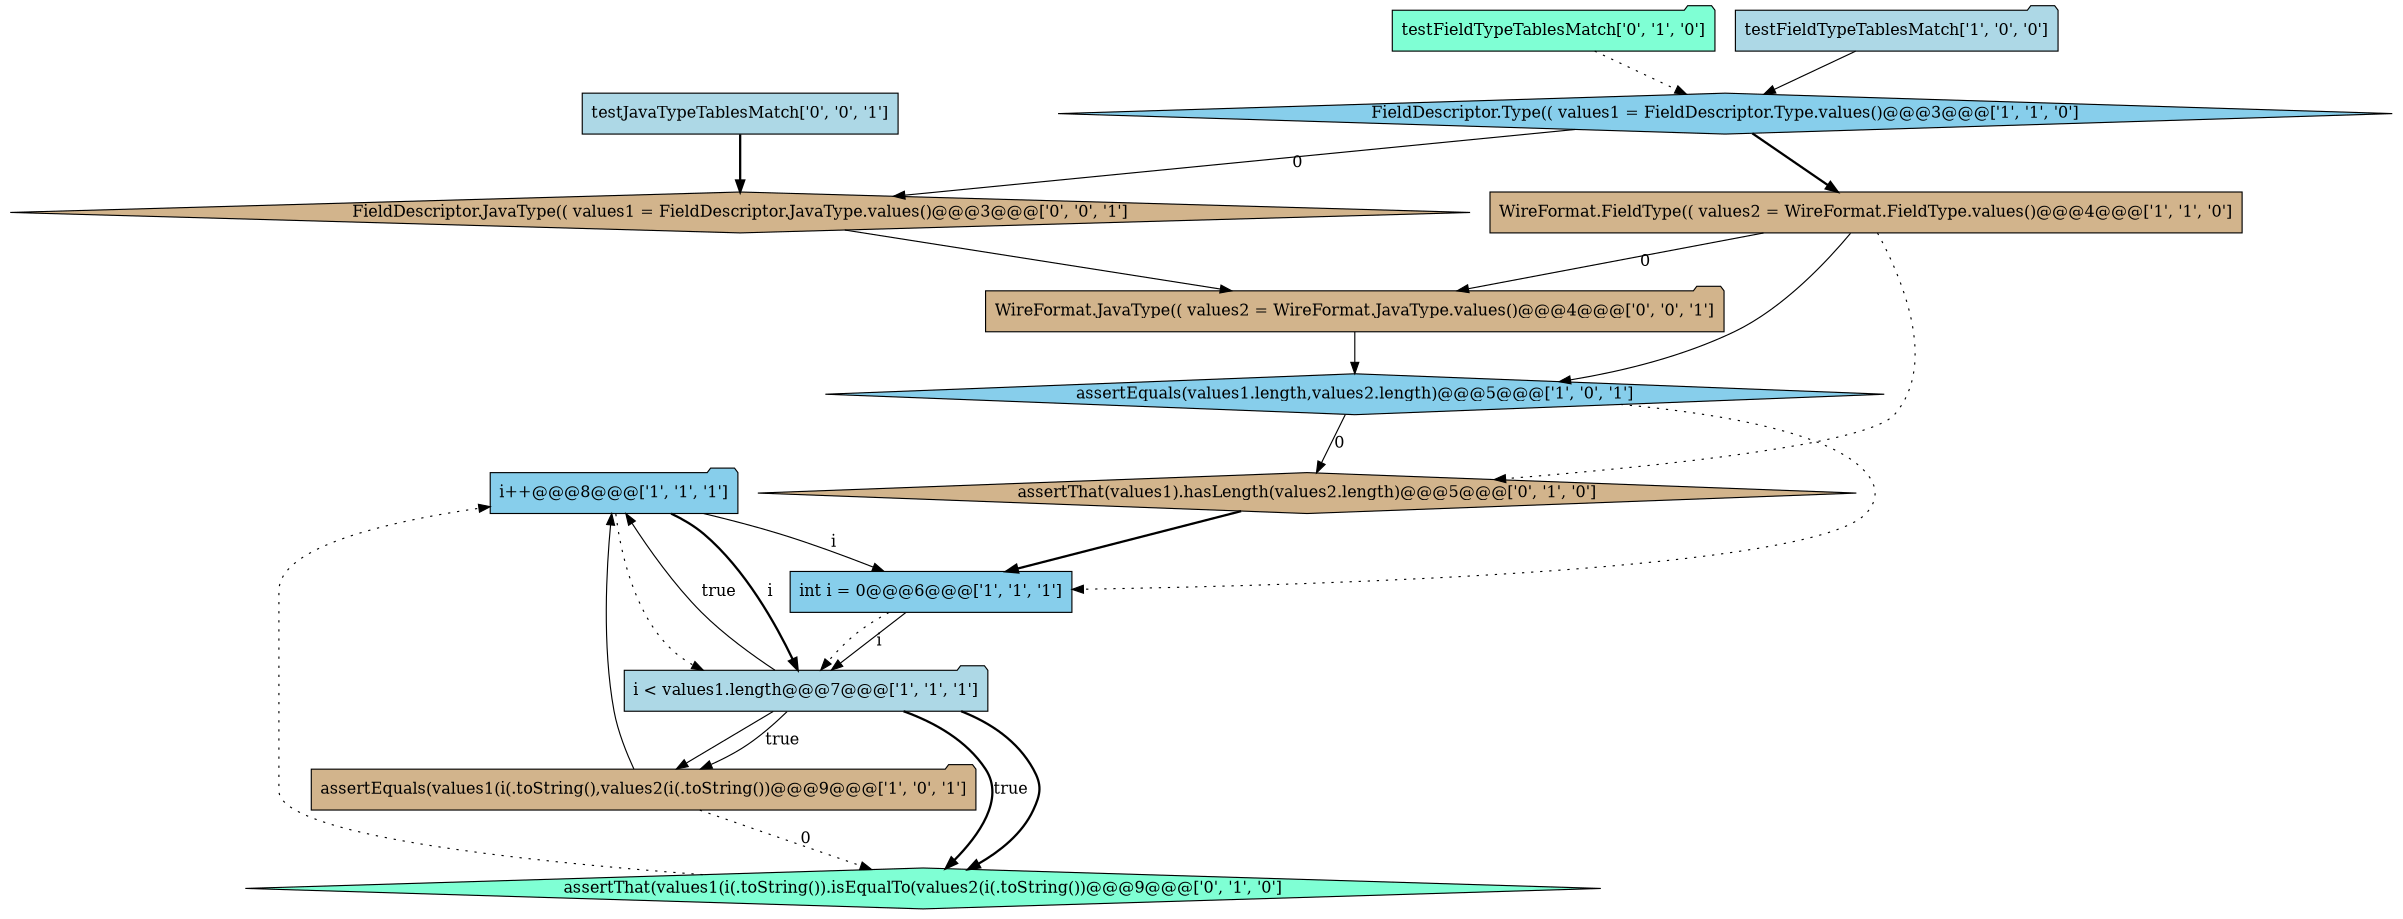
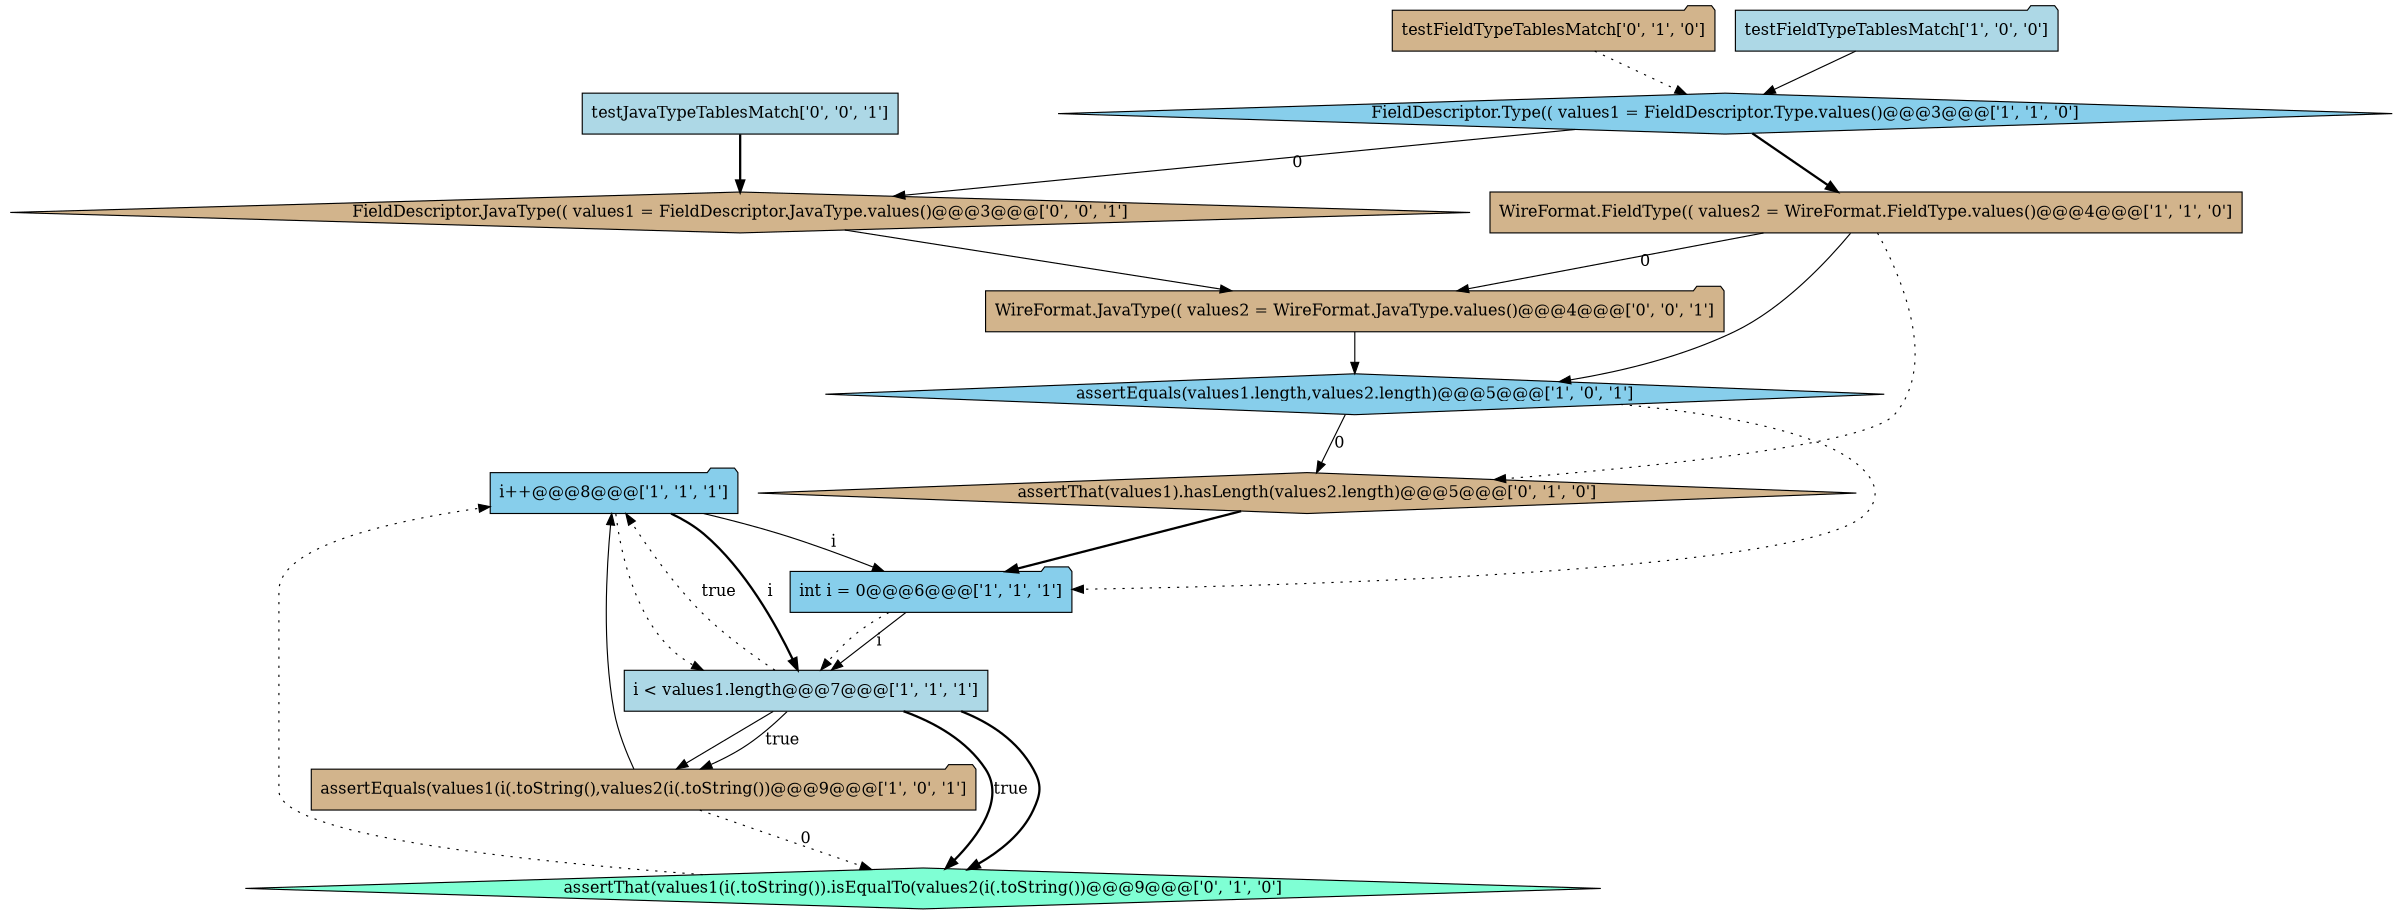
(1554, 31) -> (1554, 31)
(931, 592) -> (931, 592)
(695, 605) -> (695, 605)
(806, 691) -> (806, 691)
